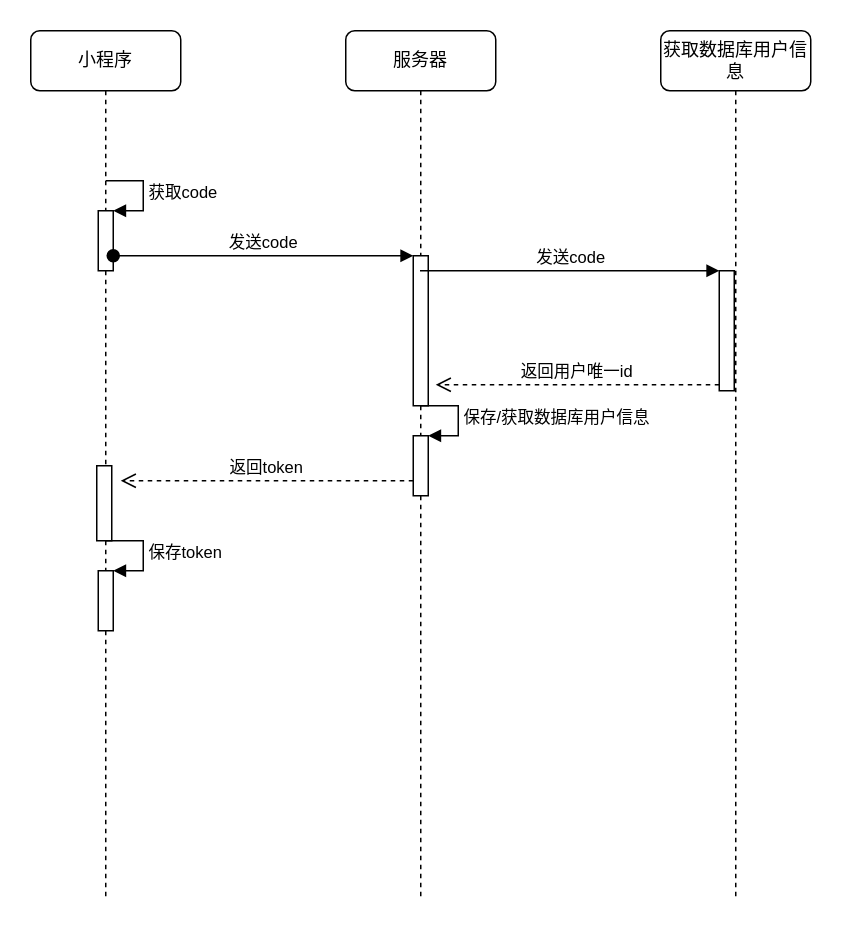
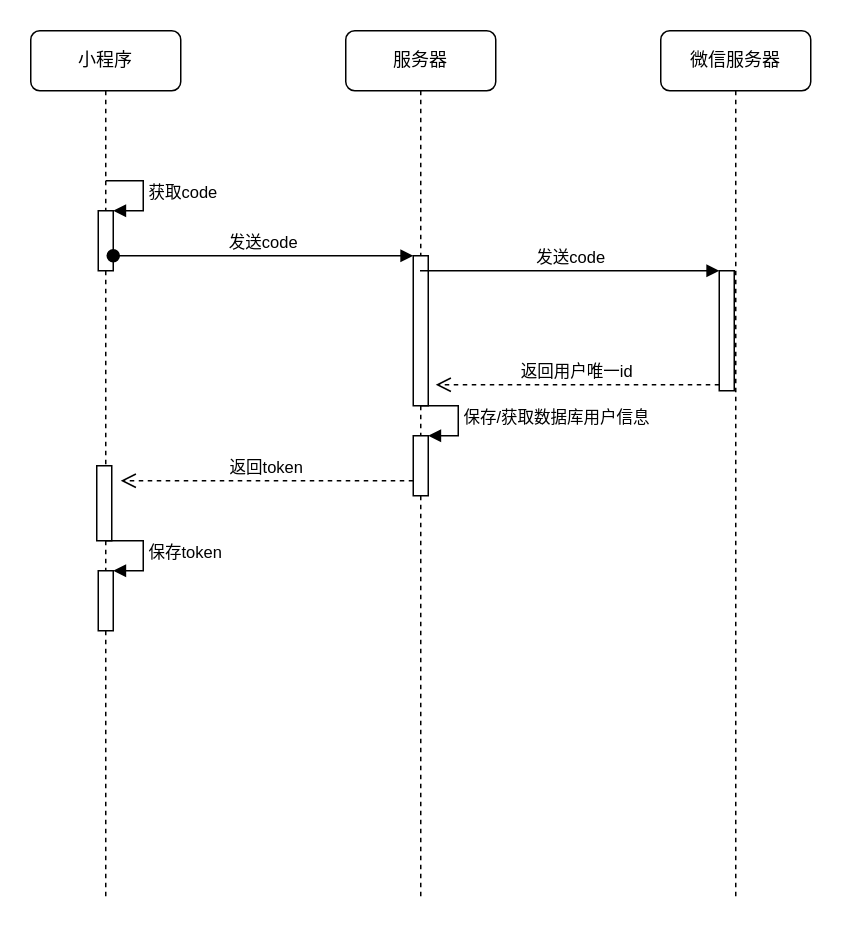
(736, 61) -> (736, 61)
